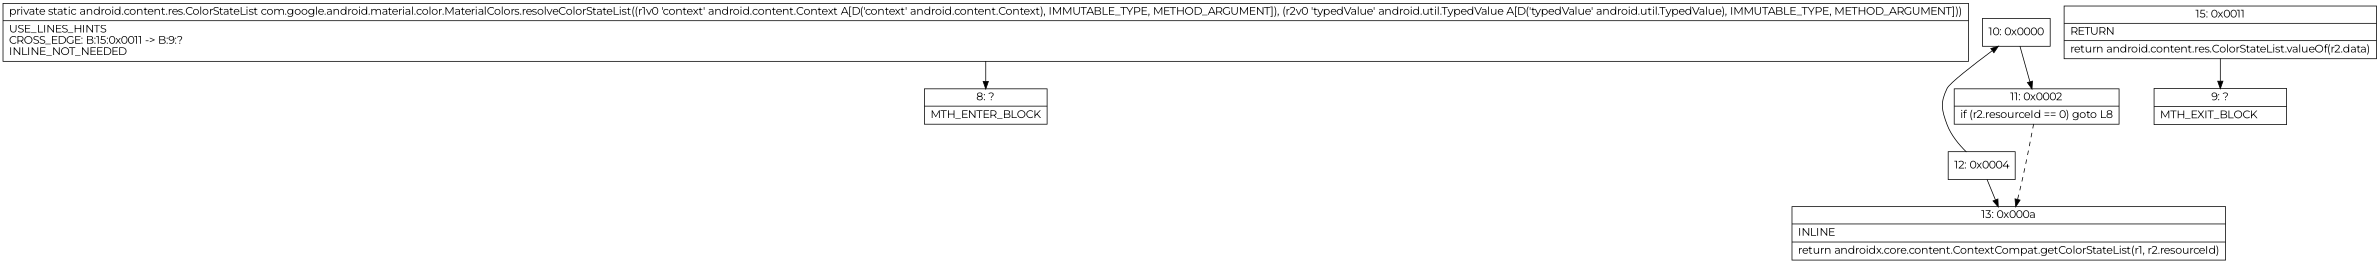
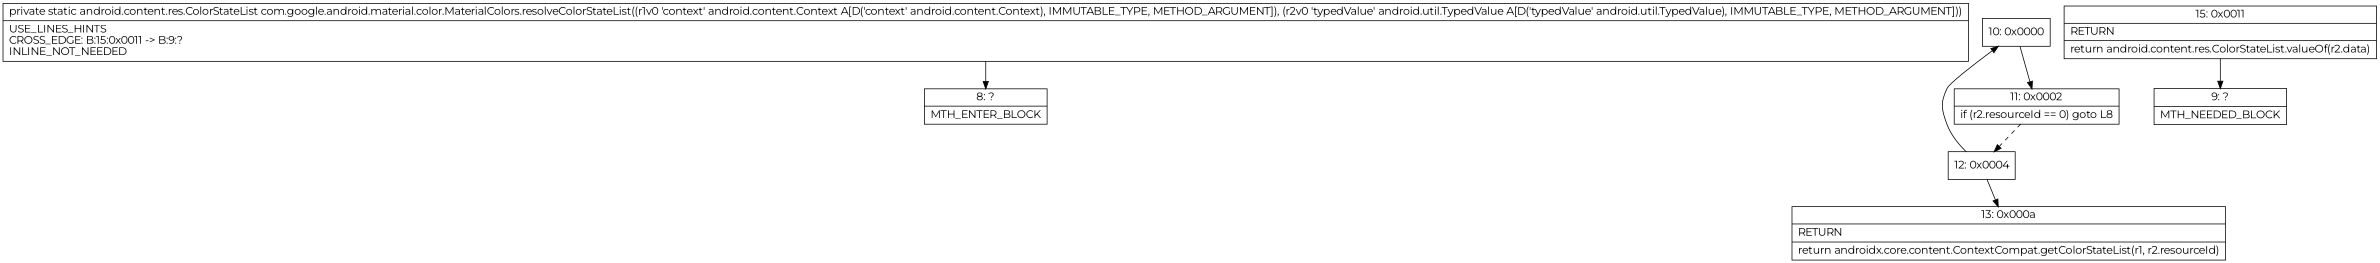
(2209, 115) -> (2220, 115)
(2026, 162) -> (2010, 135)
(1816, 233) -> (1820, 233)
